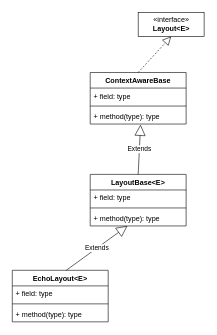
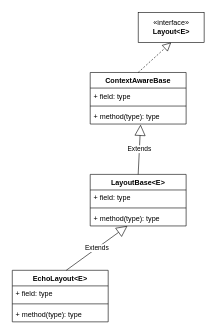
(171, 24) -> (171, 27)
